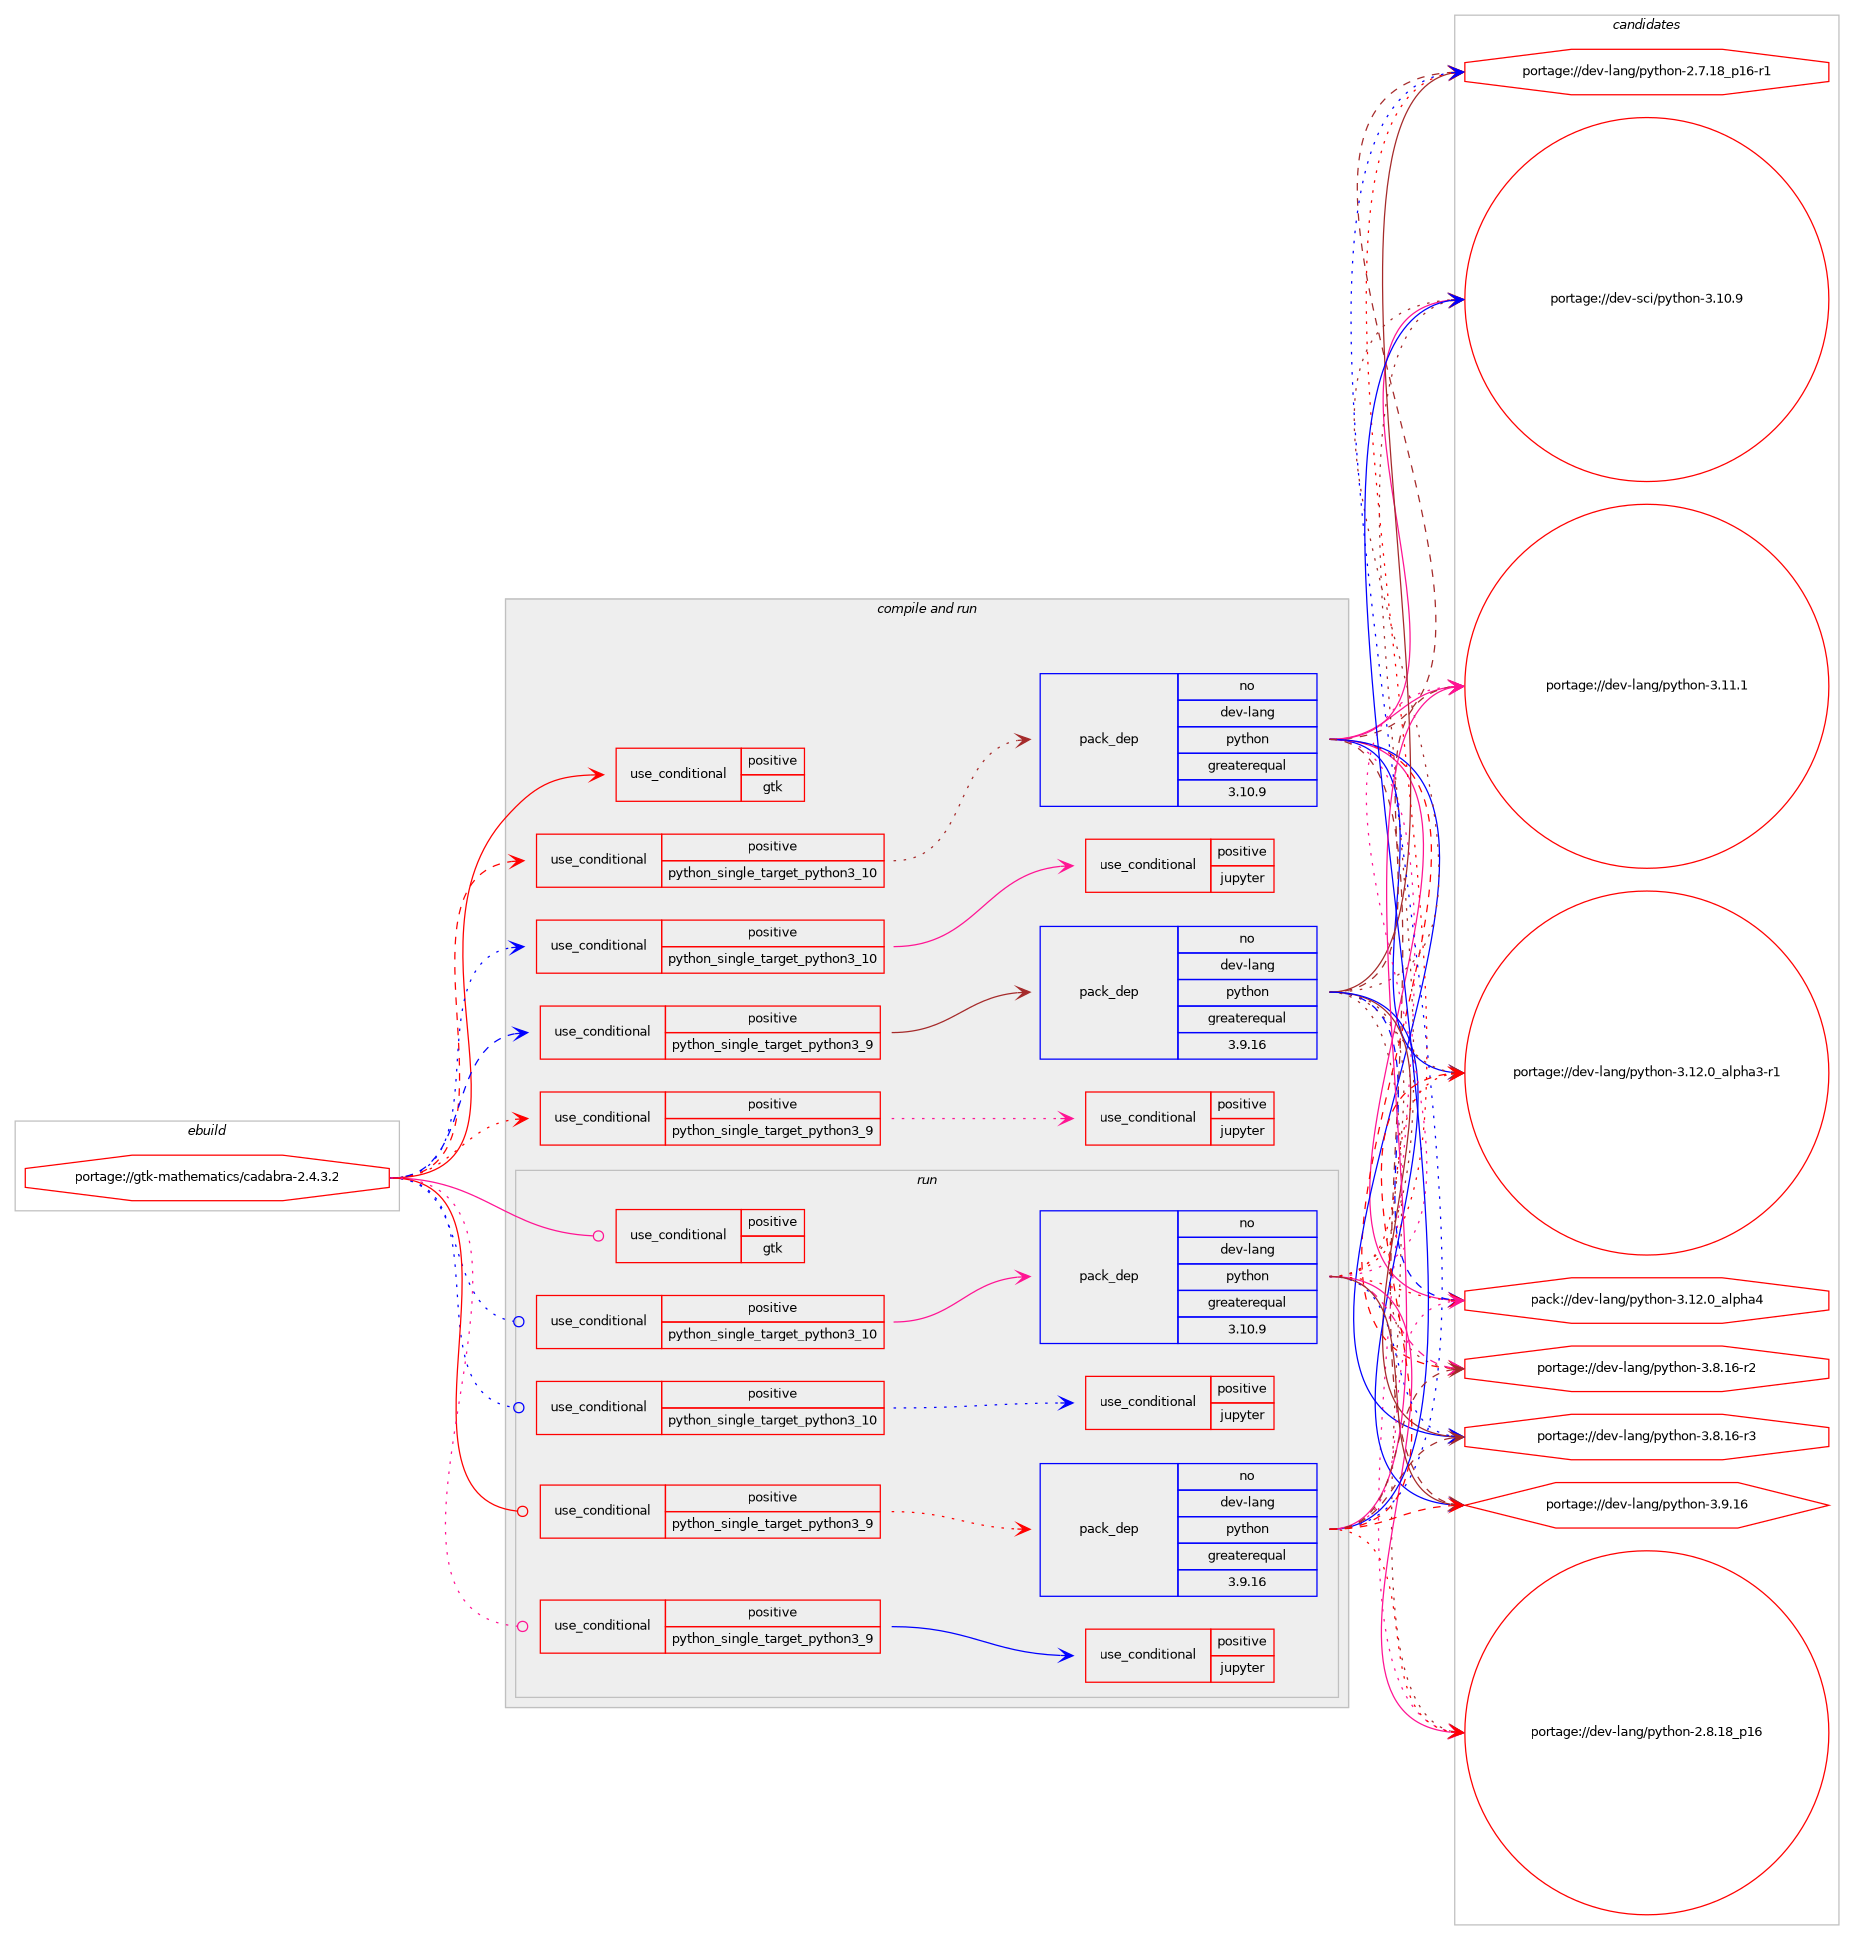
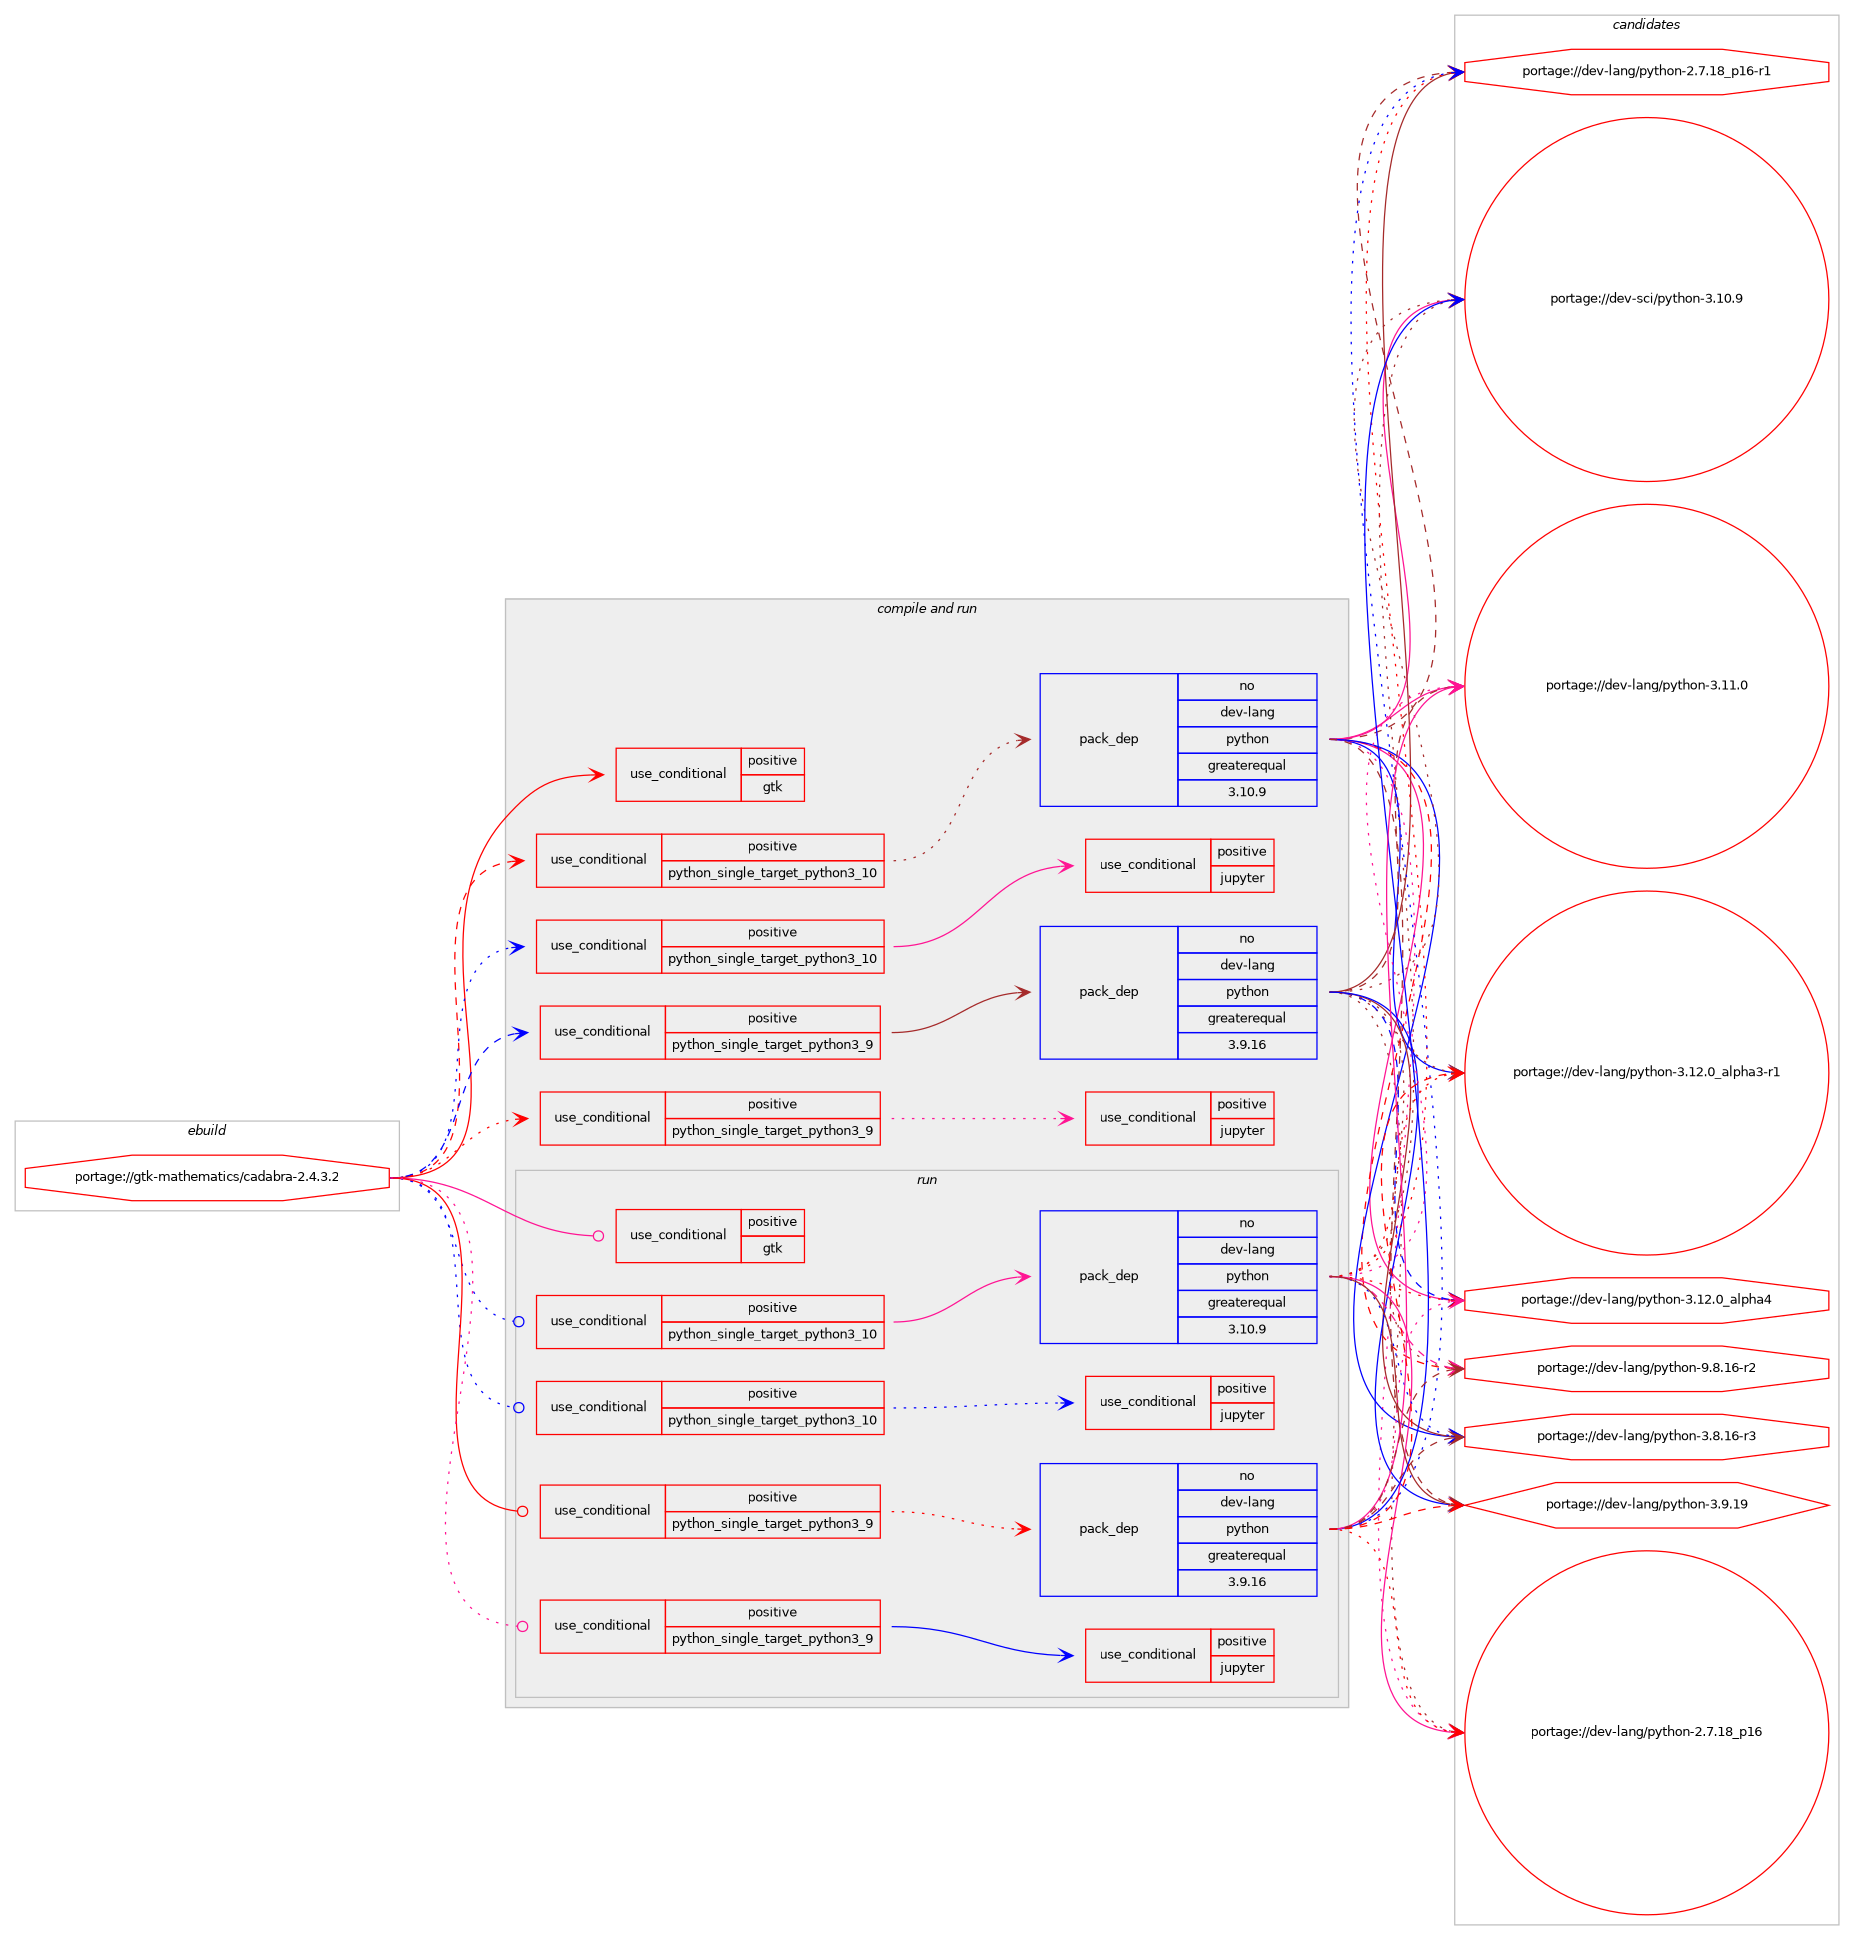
(1647, 686) -> (1647, 686)
(1647, 1301) -> (1647, 1301)
(1647, 1369) -> (1647, 1369)
(1647, 1505) -> (1647, 1505)
(1647, 1733) -> (1647, 1733)
